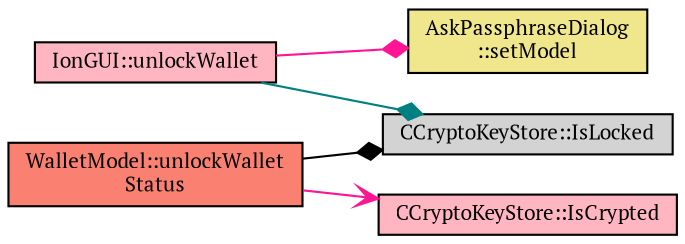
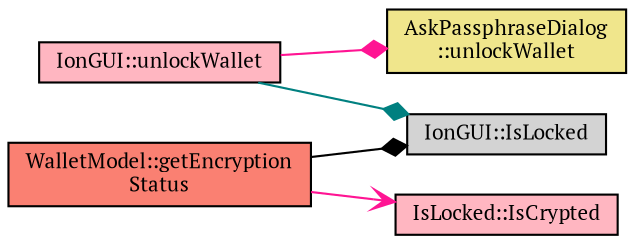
(528, 41) -> (507, 41)
(528, 134) -> (507, 134)
(155, 175) -> (160, 175)
(528, 215) -> (507, 215)
